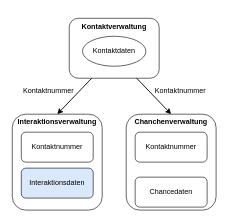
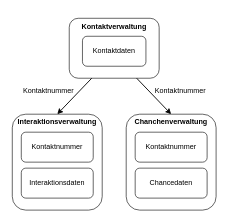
(114, 51) -> (114, 51)
(57, 183) -> (57, 183)
(171, 192) -> (171, 183)
